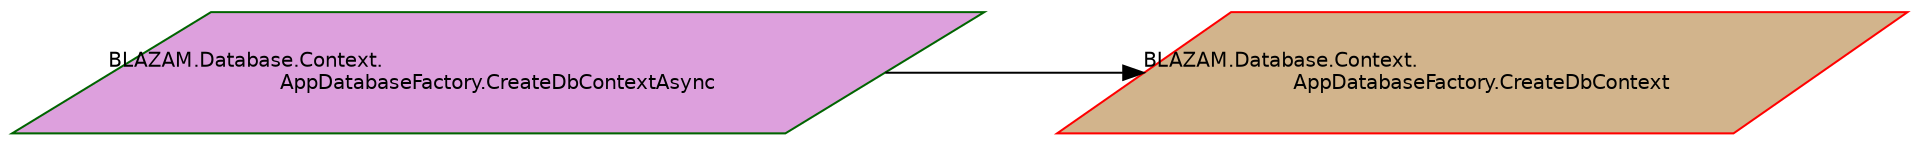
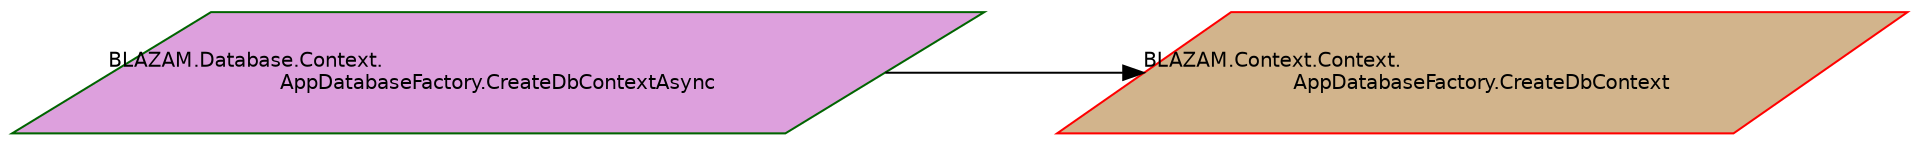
(1482, 73) -> (1482, 73)
